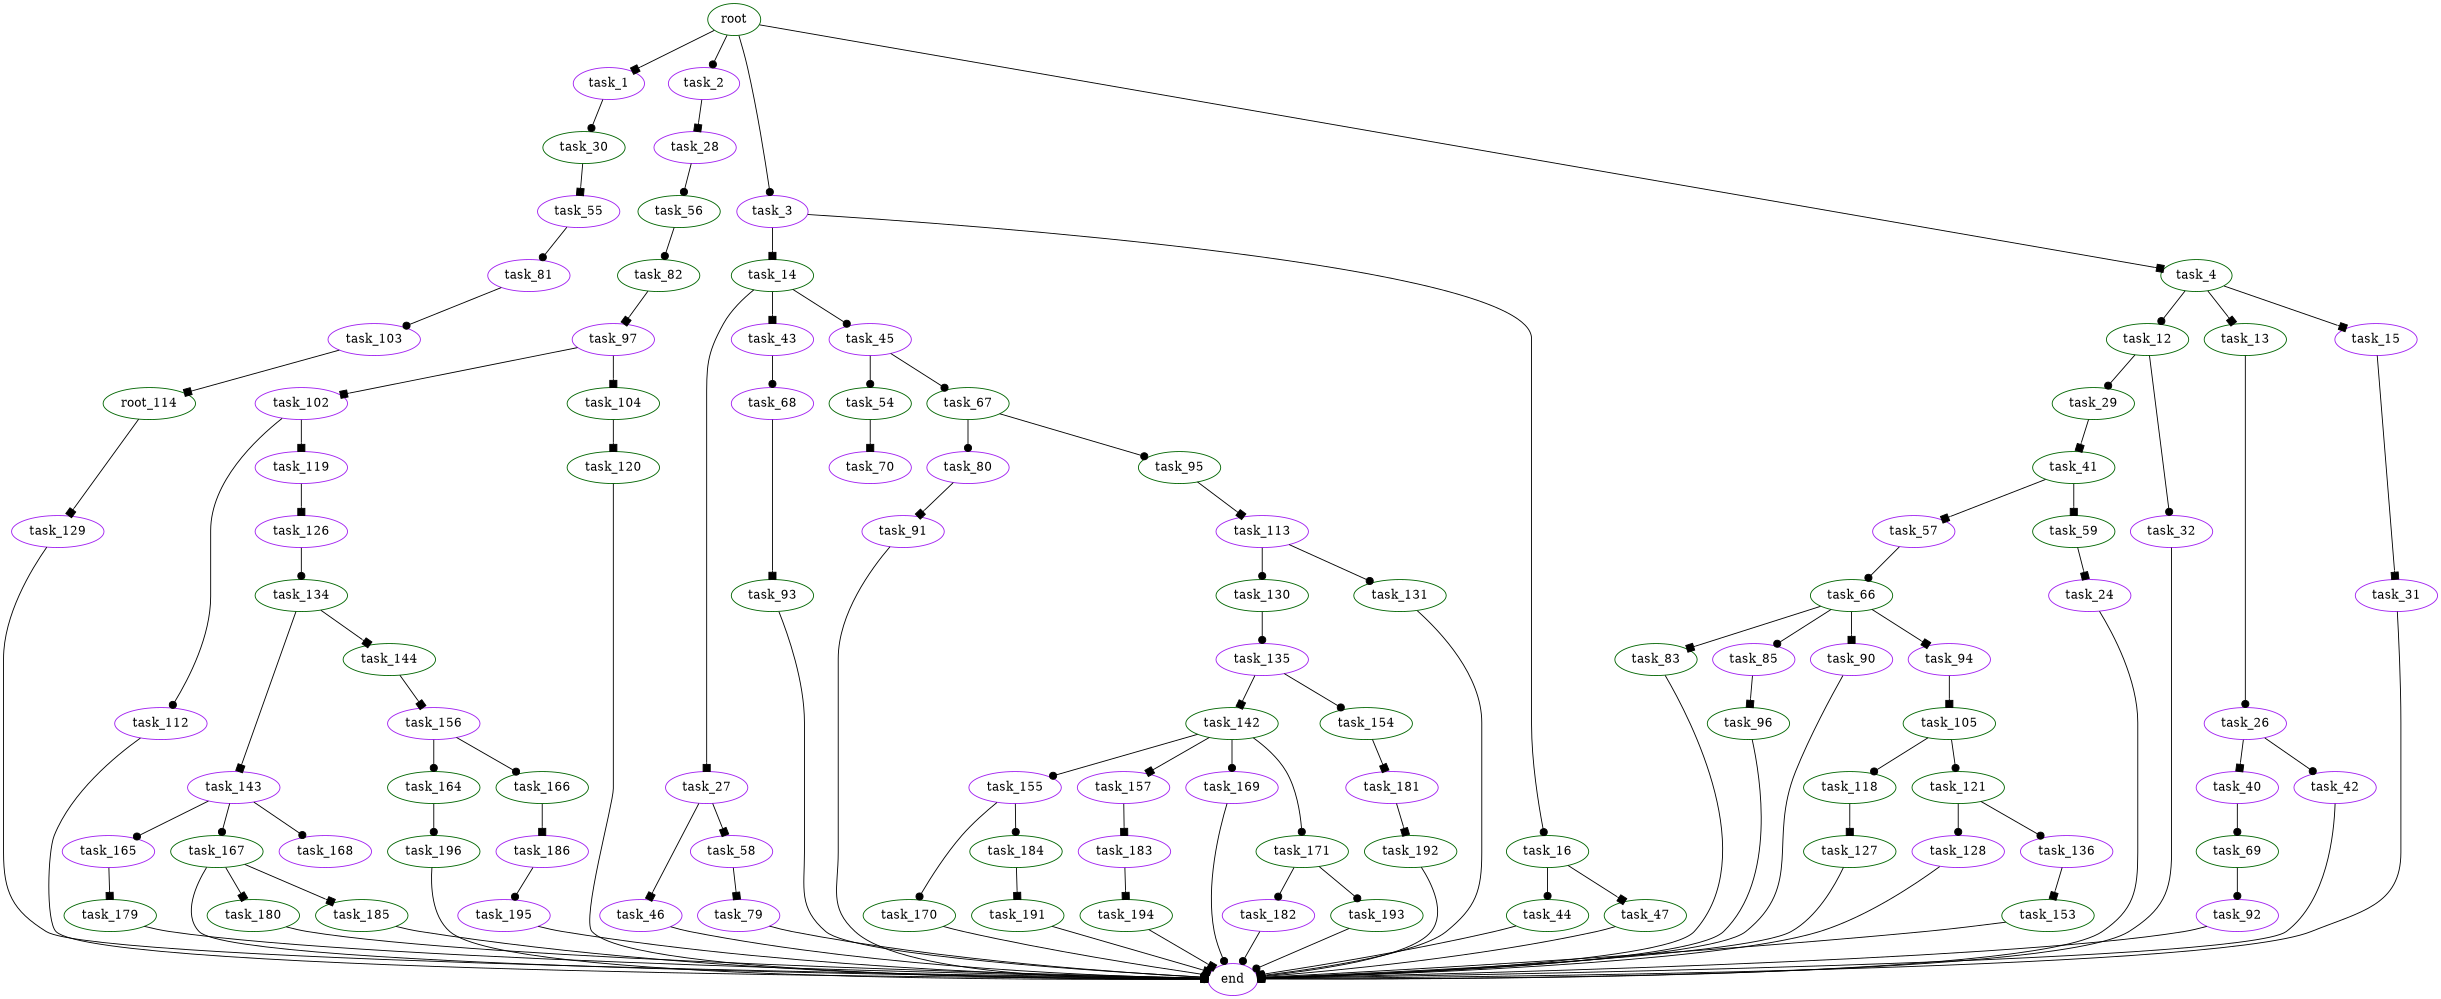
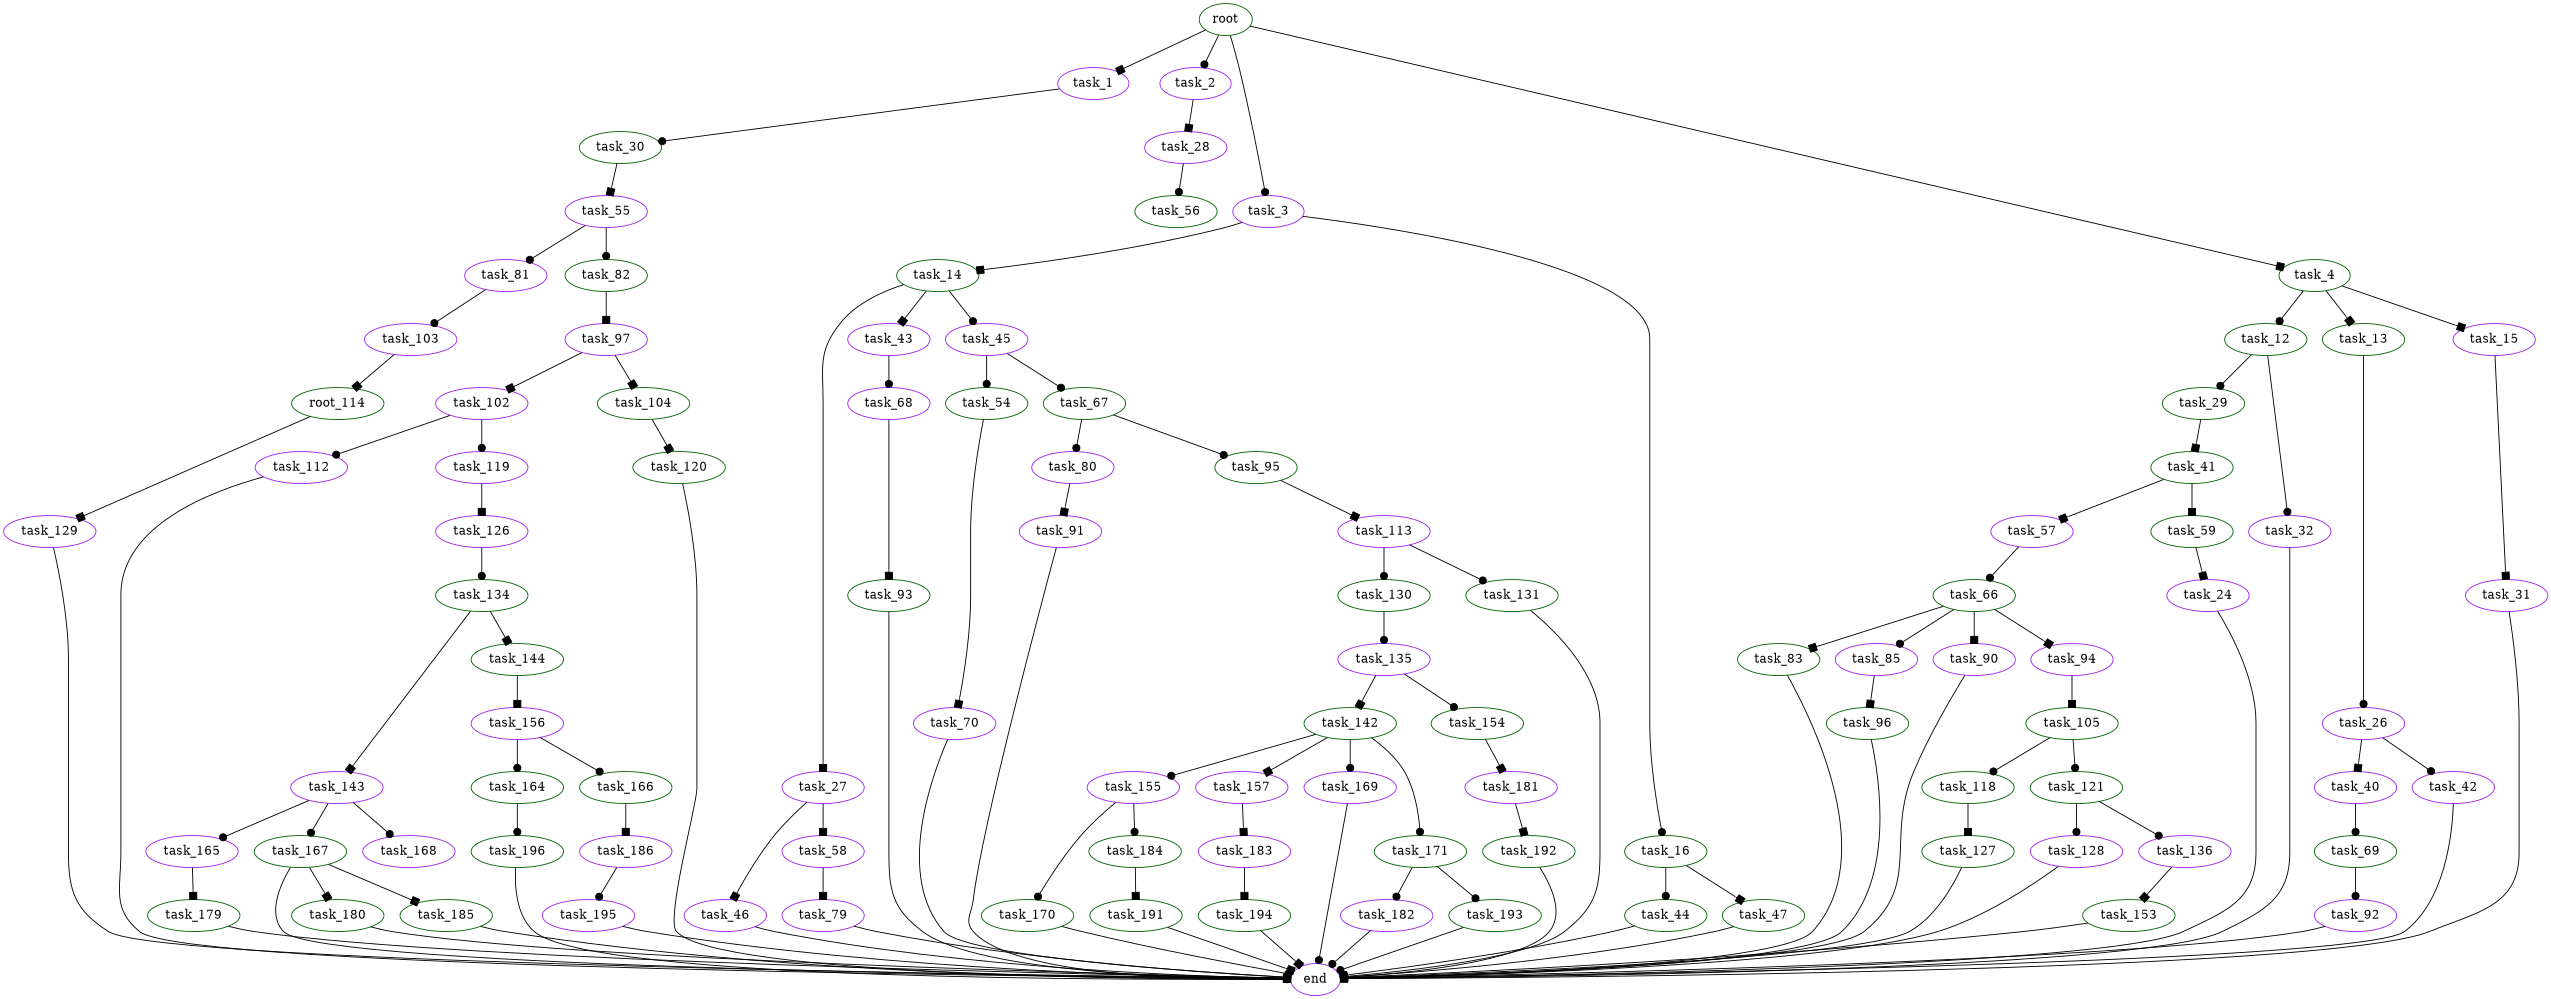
(670, 240) -> (606, 240)
(301, 431) -> (482, 432)
none -> (959, 939)
